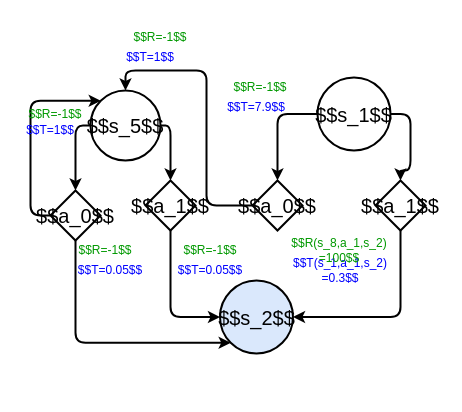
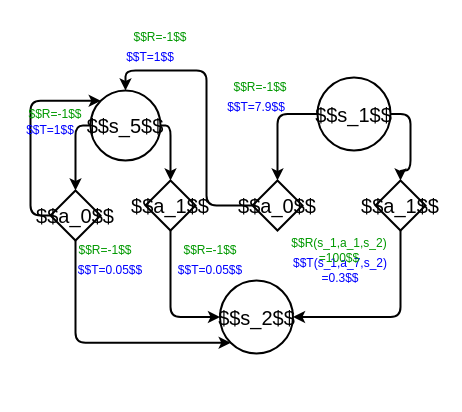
(340, 251) -> (340, 251)
(341, 271) -> (341, 271)
(257, 317) -> (257, 317)
